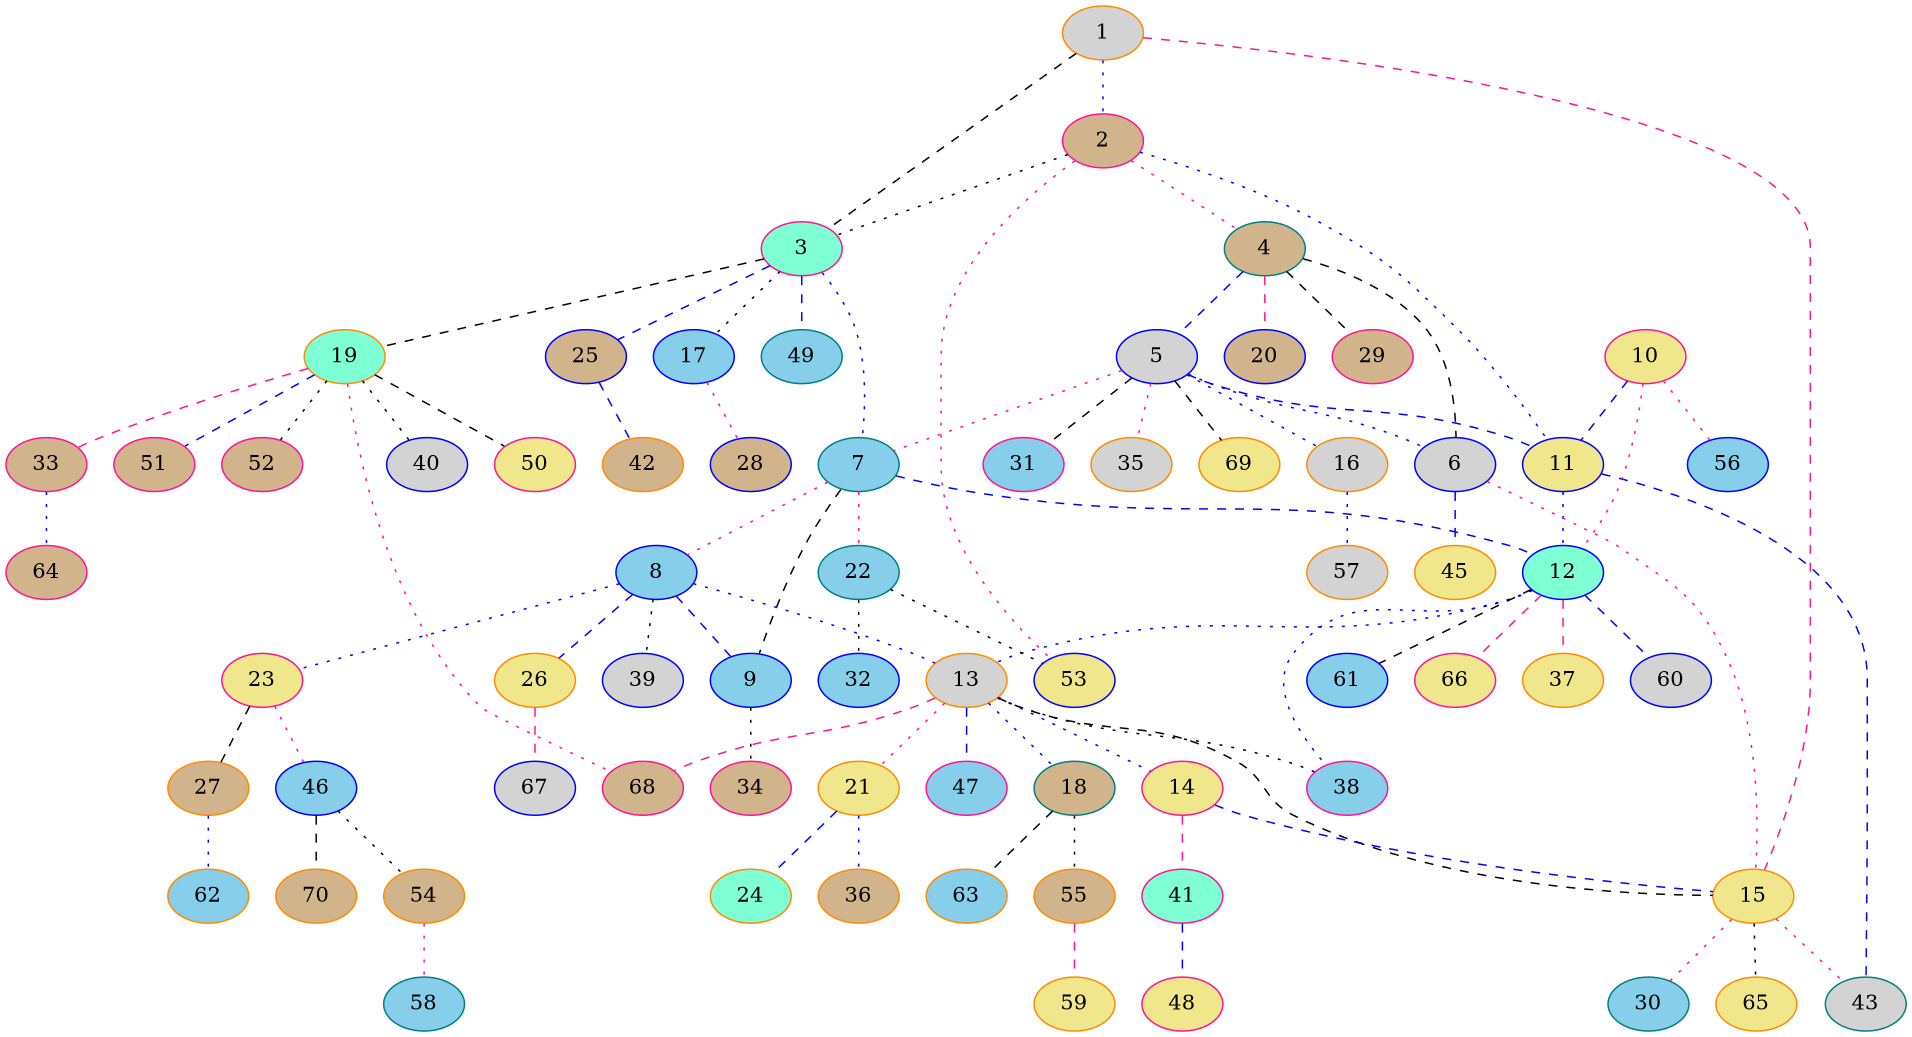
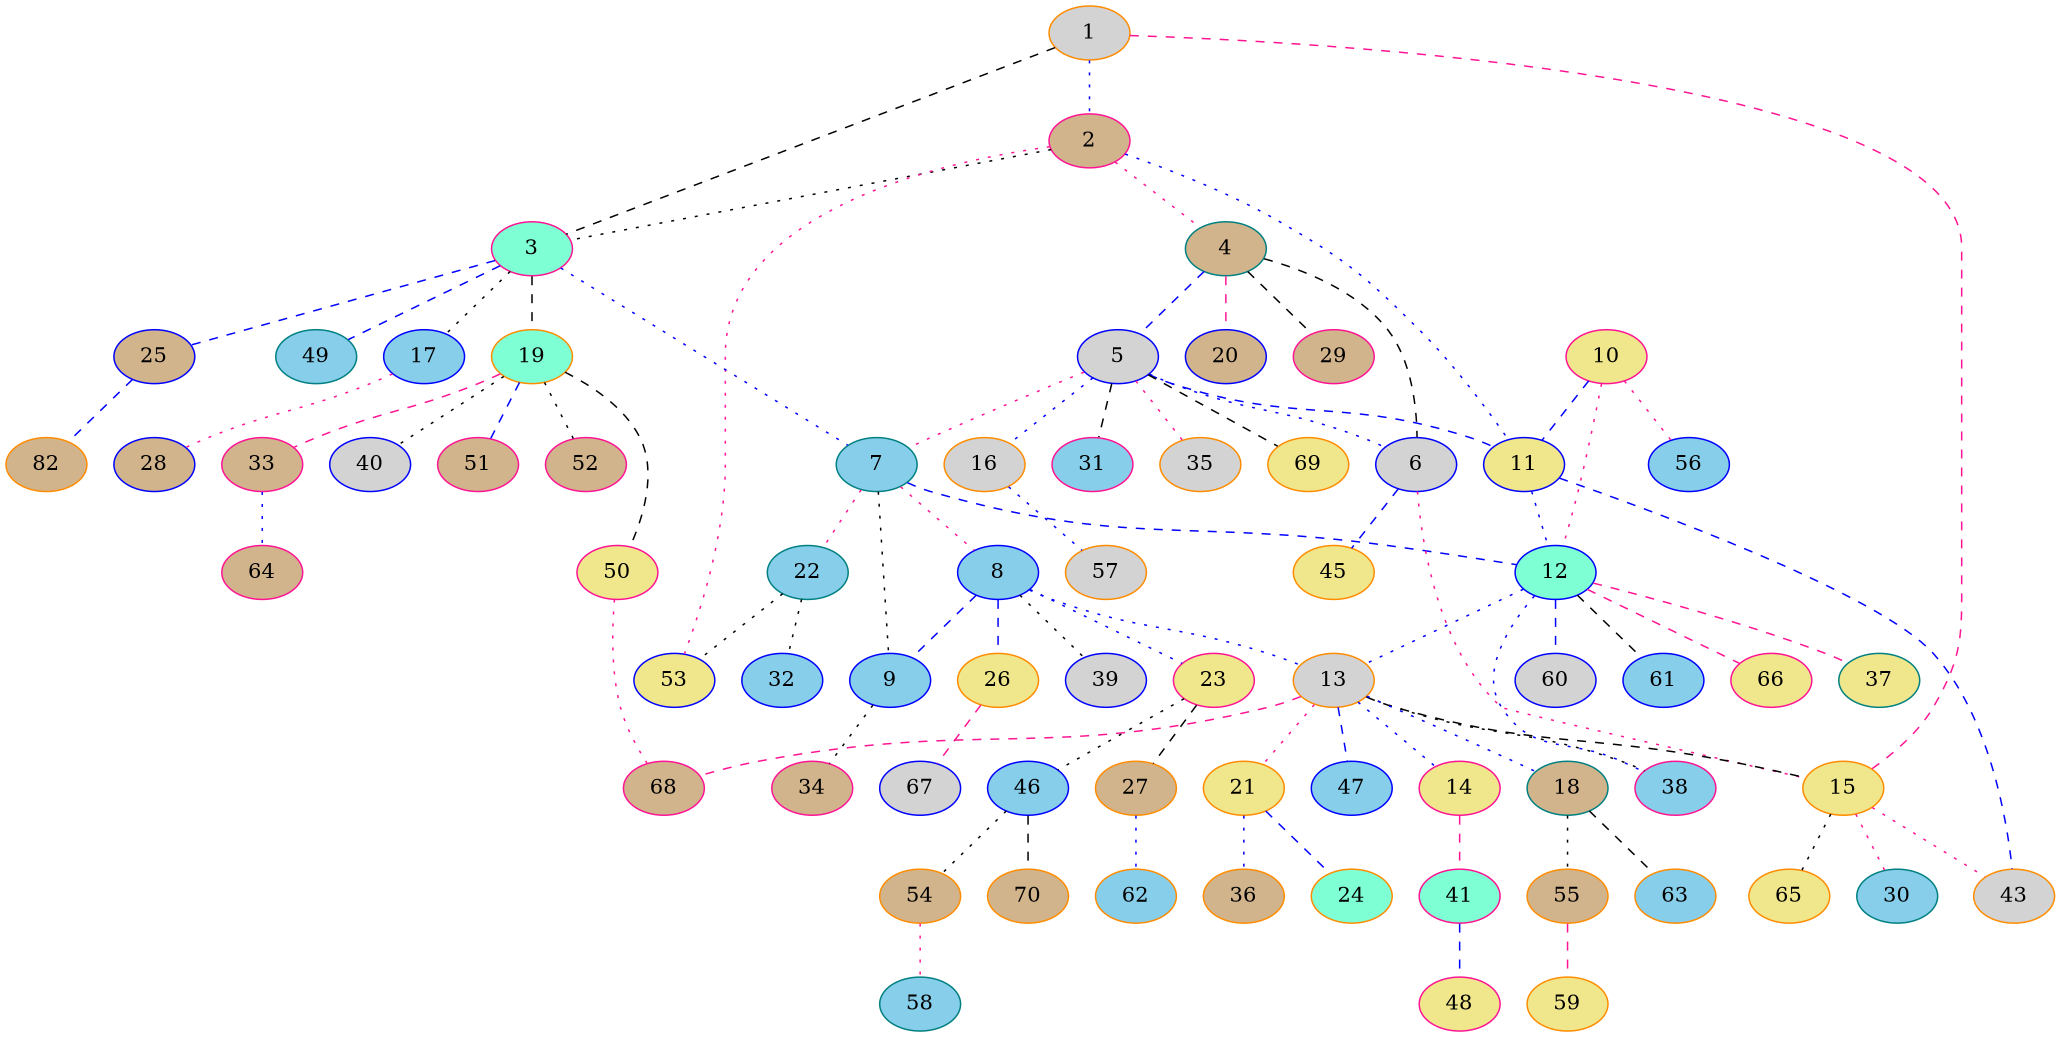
(643, 465) -> (46, 465)
(793, 568) -> (883, 572)
(420, 622) -> (616, 685)
(1563, 680) -> (1879, 680)
(289, 734) -> (1105, 743)
(967, 788) -> (1352, 788)
(1462, 861) -> none
(1866, 1004) -> (2014, 896)
